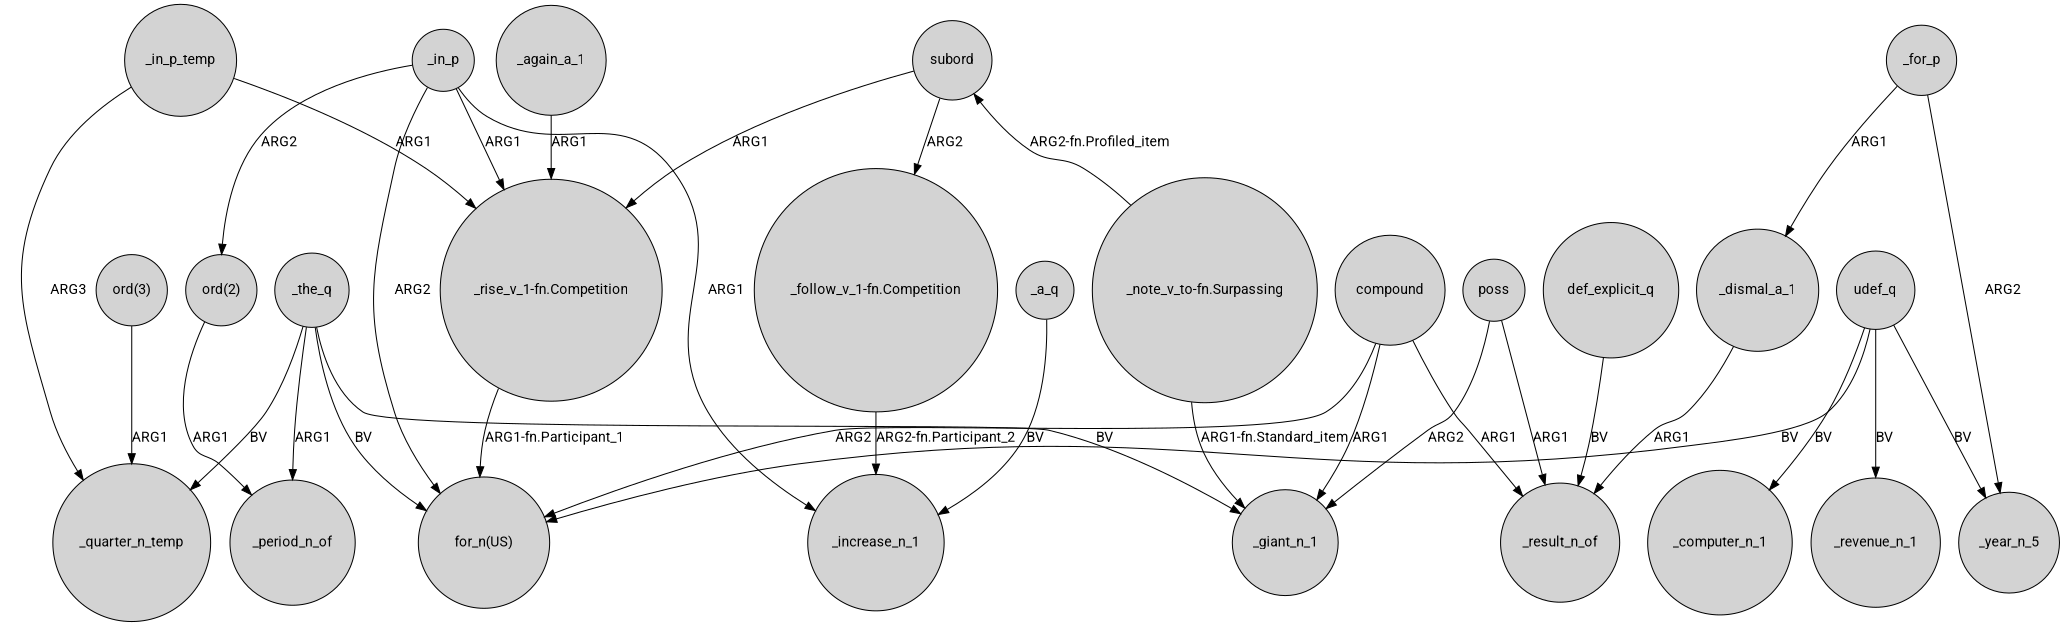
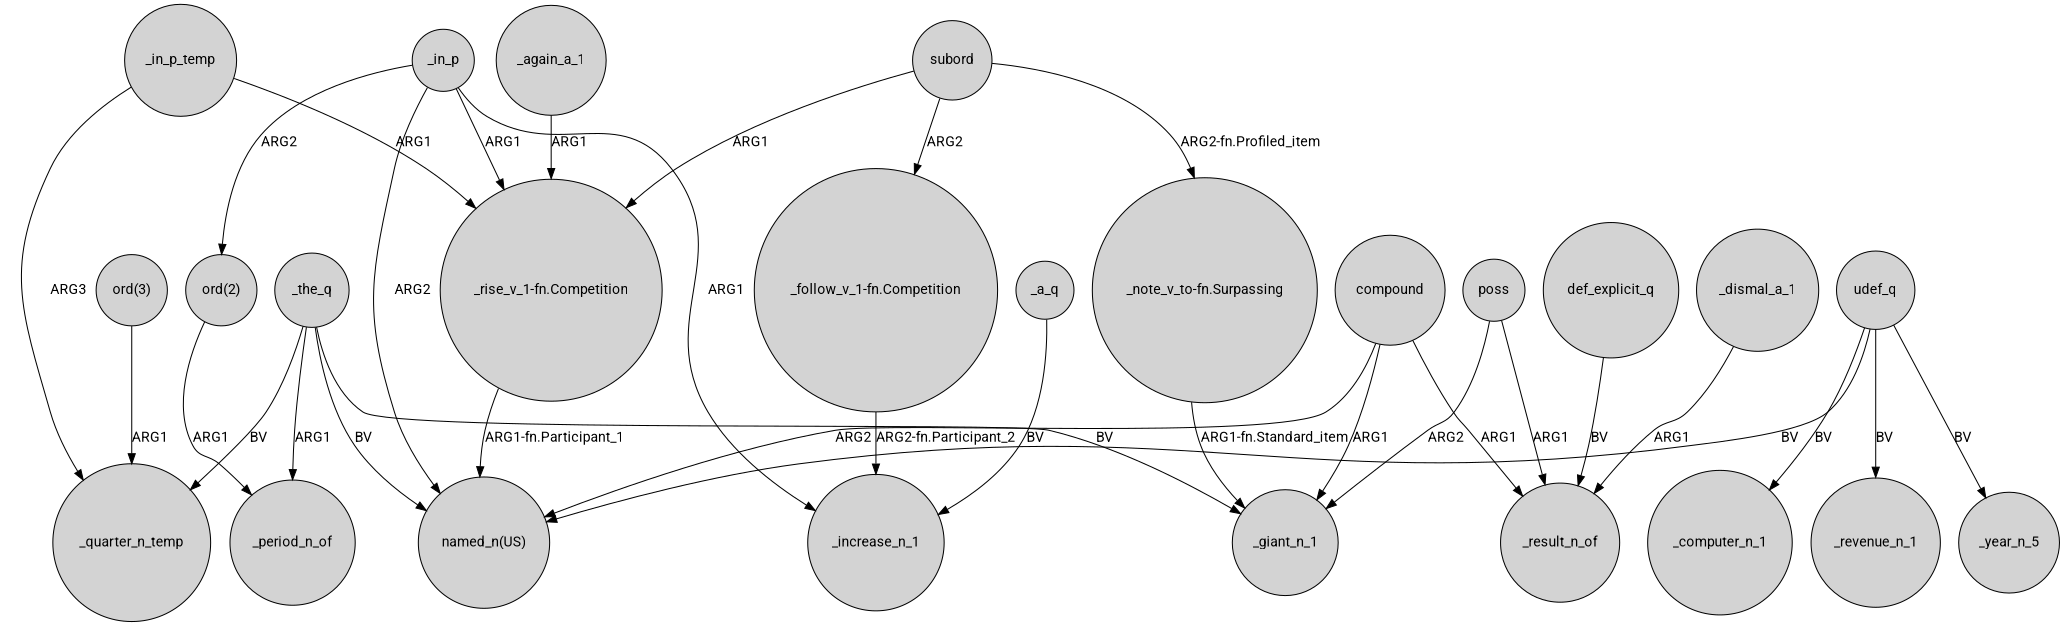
(1921, 60) -> none
(1052, 159) -> (1106, 91)
(484, 543) -> (484, 543)
